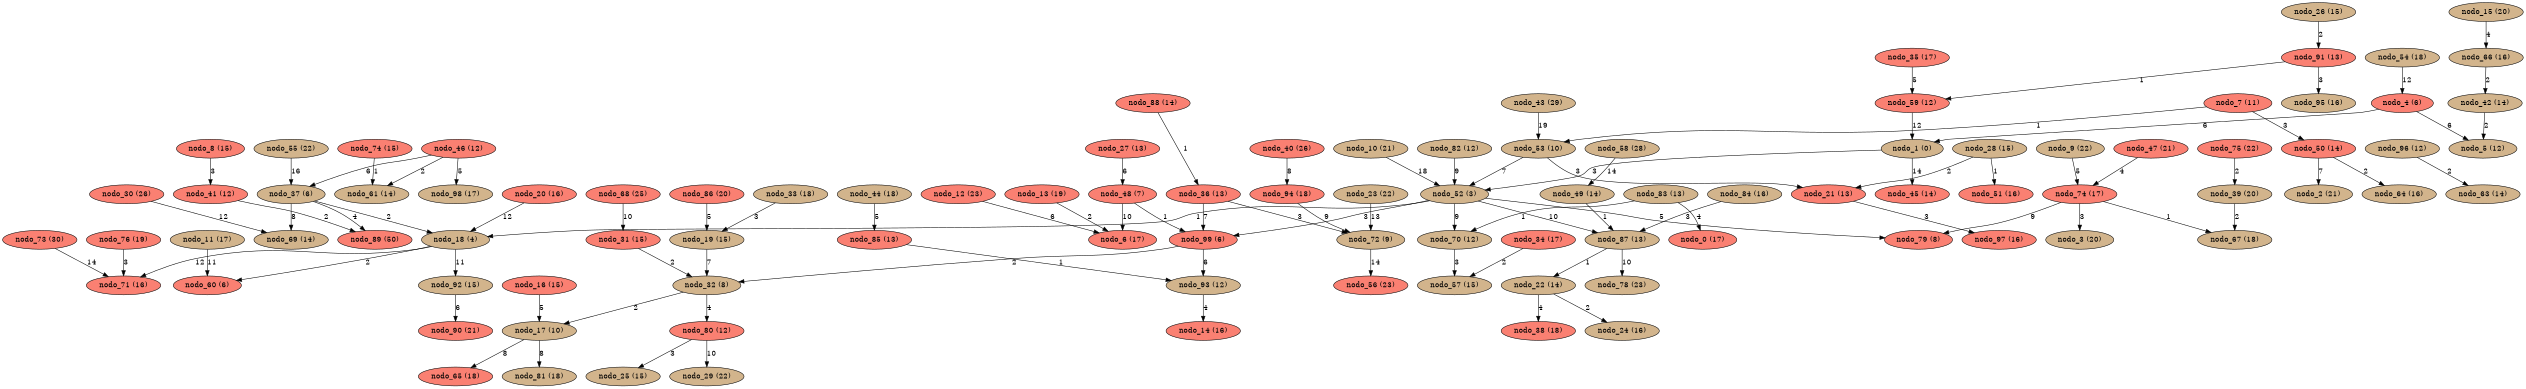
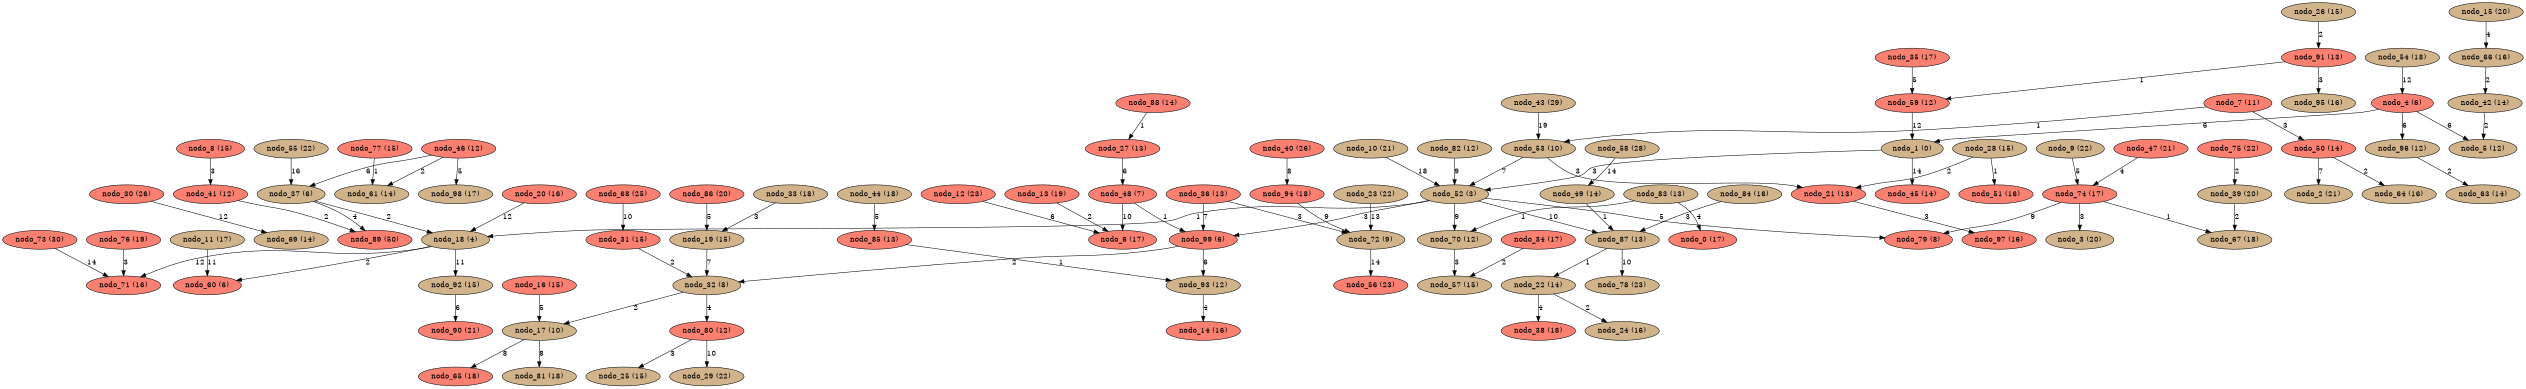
none -> (2402, 123)
(1177, 146) -> (1139, 124)
(375, 149) -> (375, 149)
(291, 215) -> none
